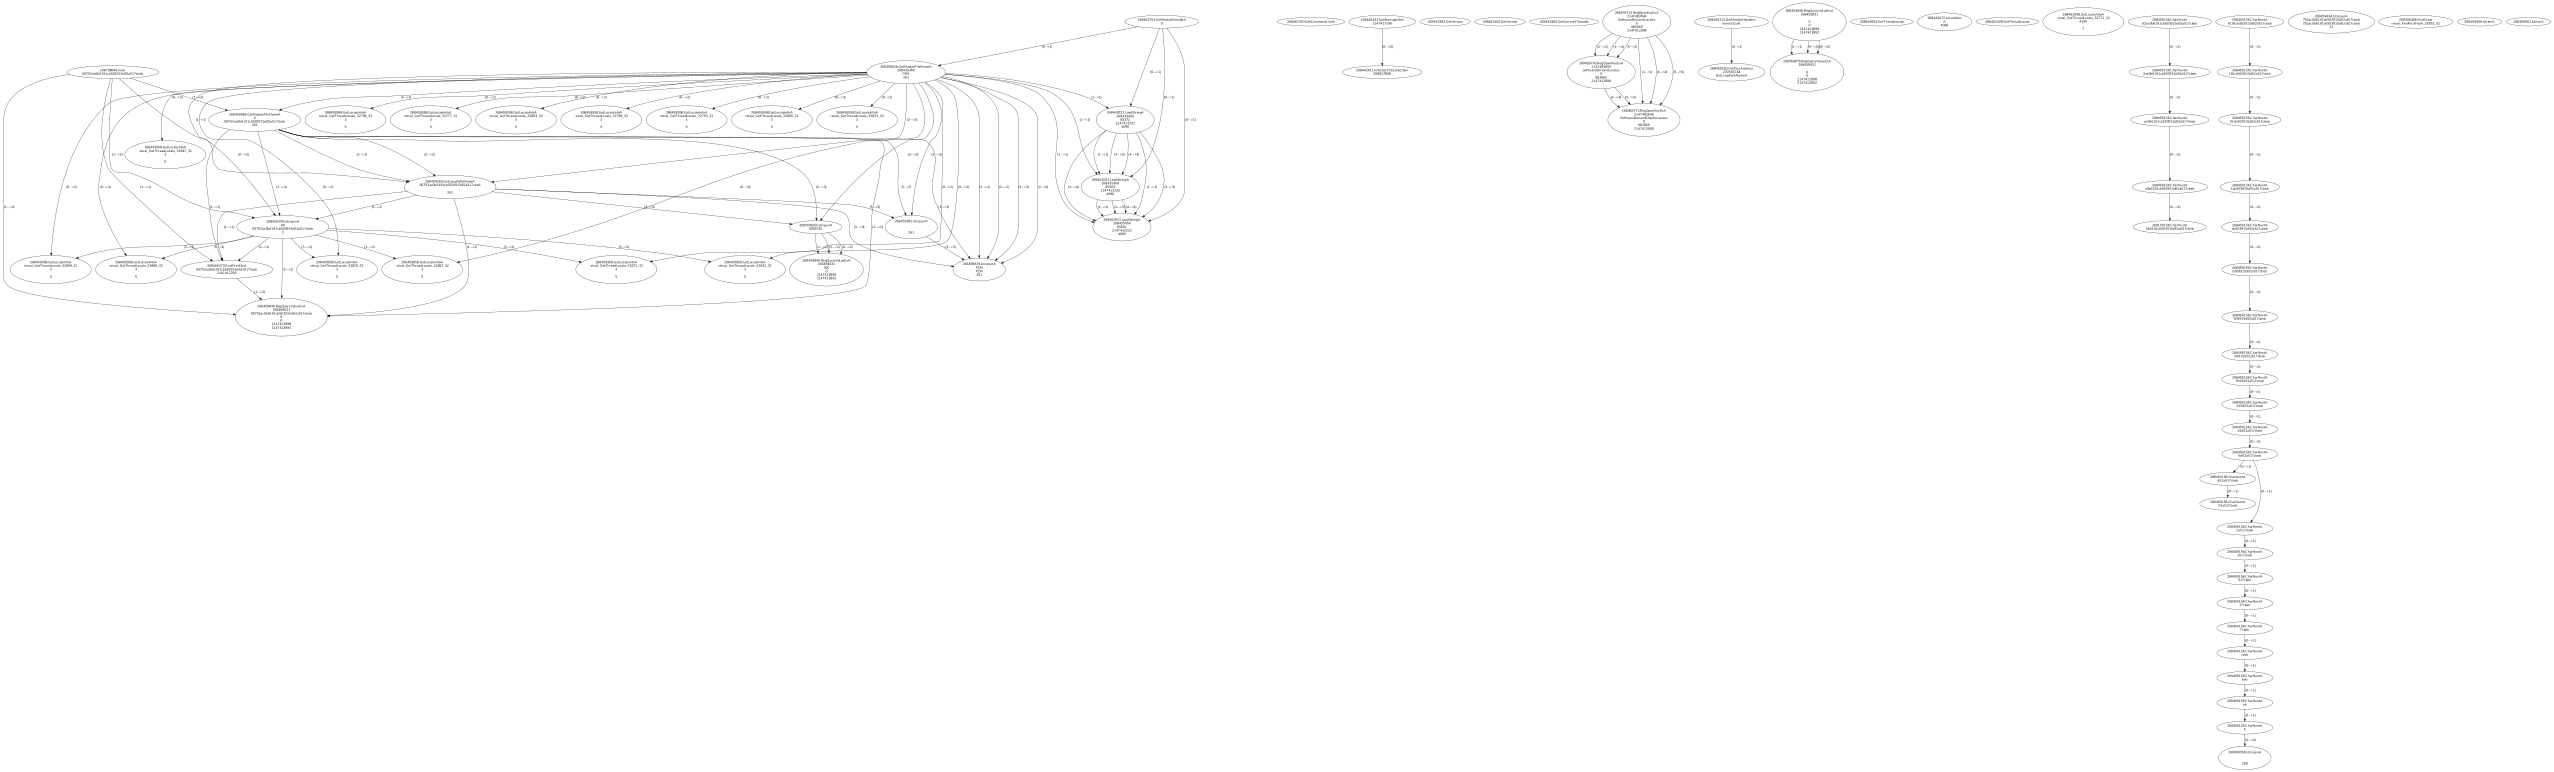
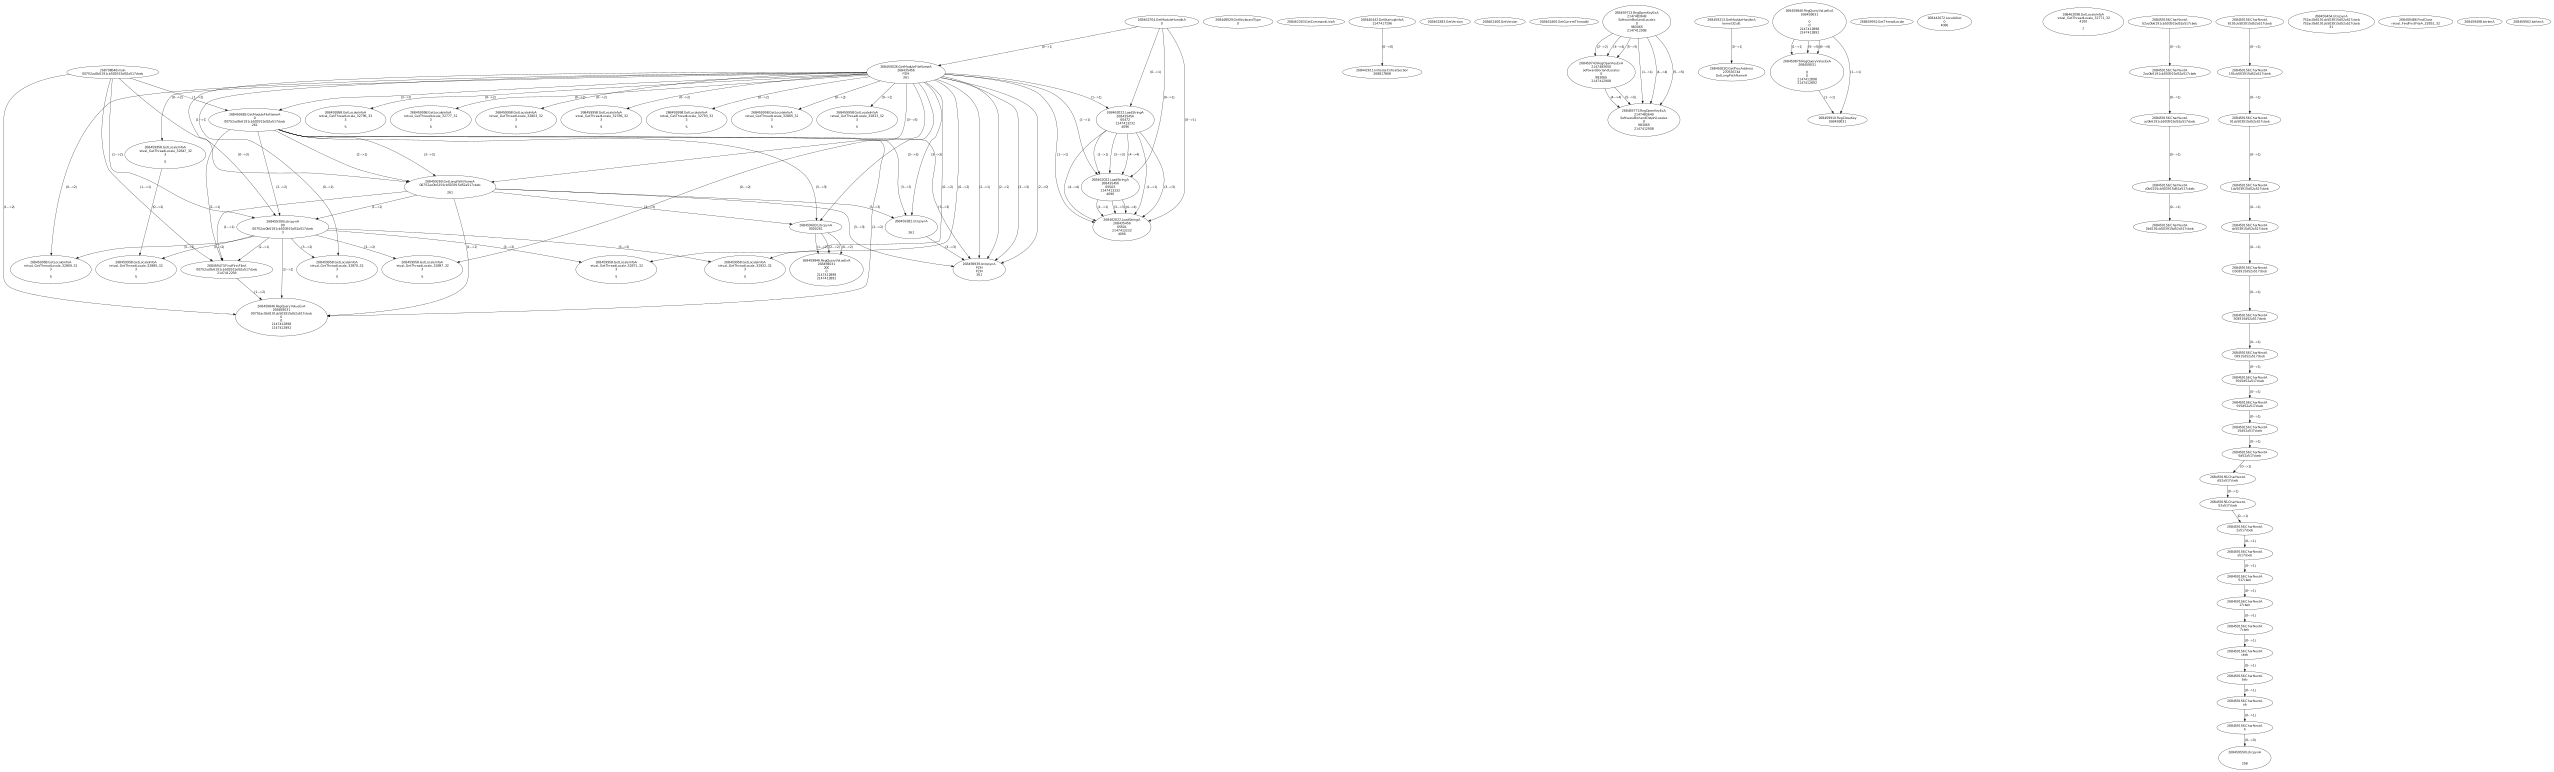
none -> (1238, 22)
(2007, 22) -> none
(418, 82) -> (152, 209)
none -> (1838, 120)
(2170, 227) -> (2170, 227)
(2261, 491) -> (2236, 515)
